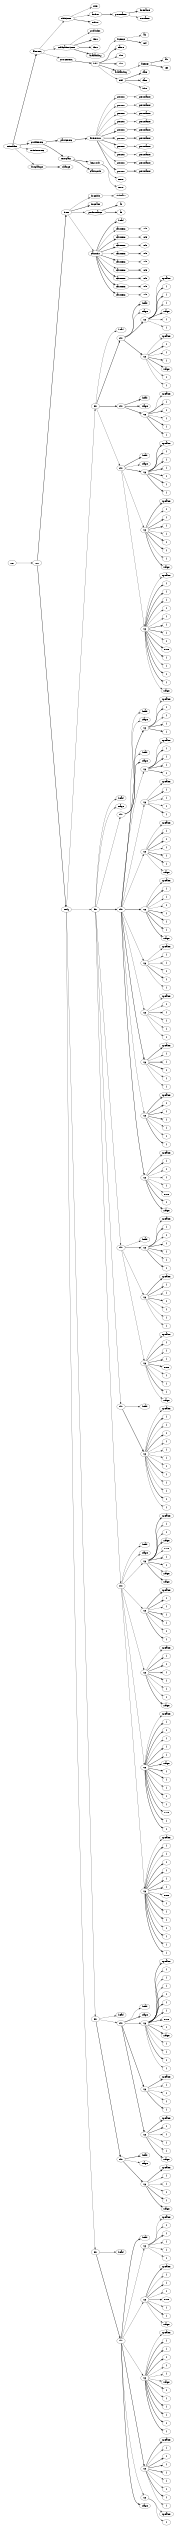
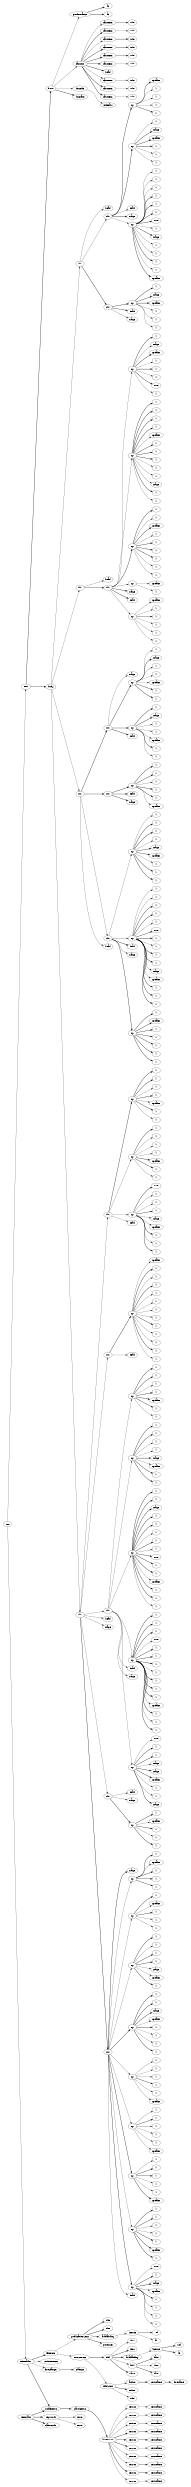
(145, 18) -> none
(51, 36) -> (97, 2370)
(79, 39) -> (94, 2341)
(53, 149) -> (37, 2413)
none -> (17, 1942)
